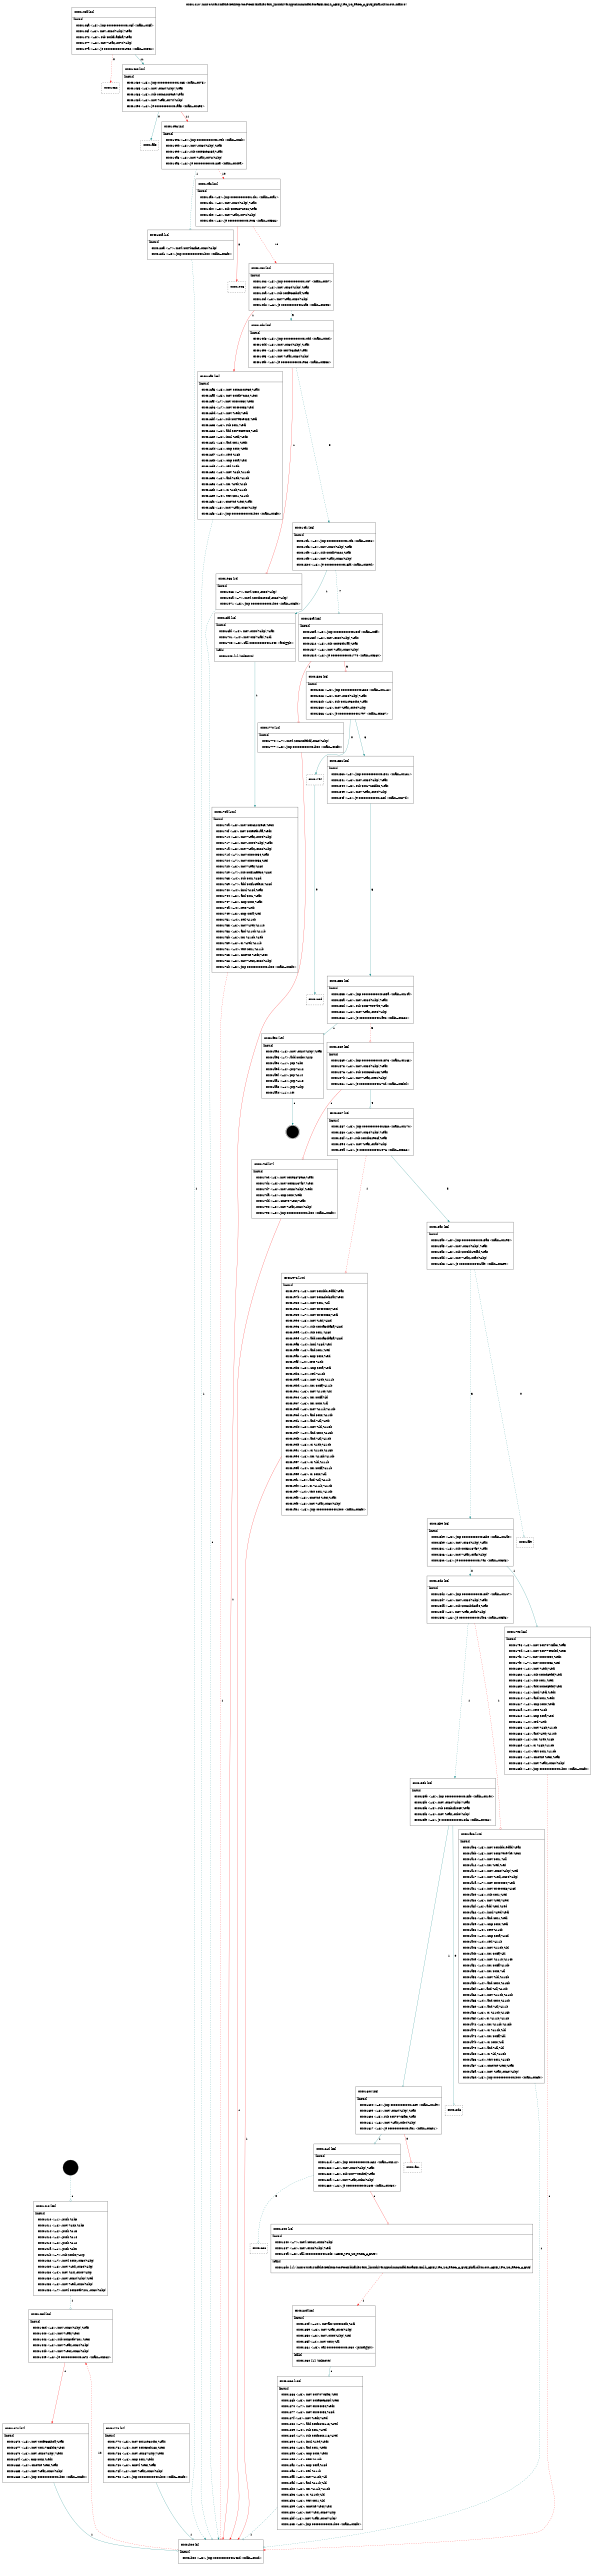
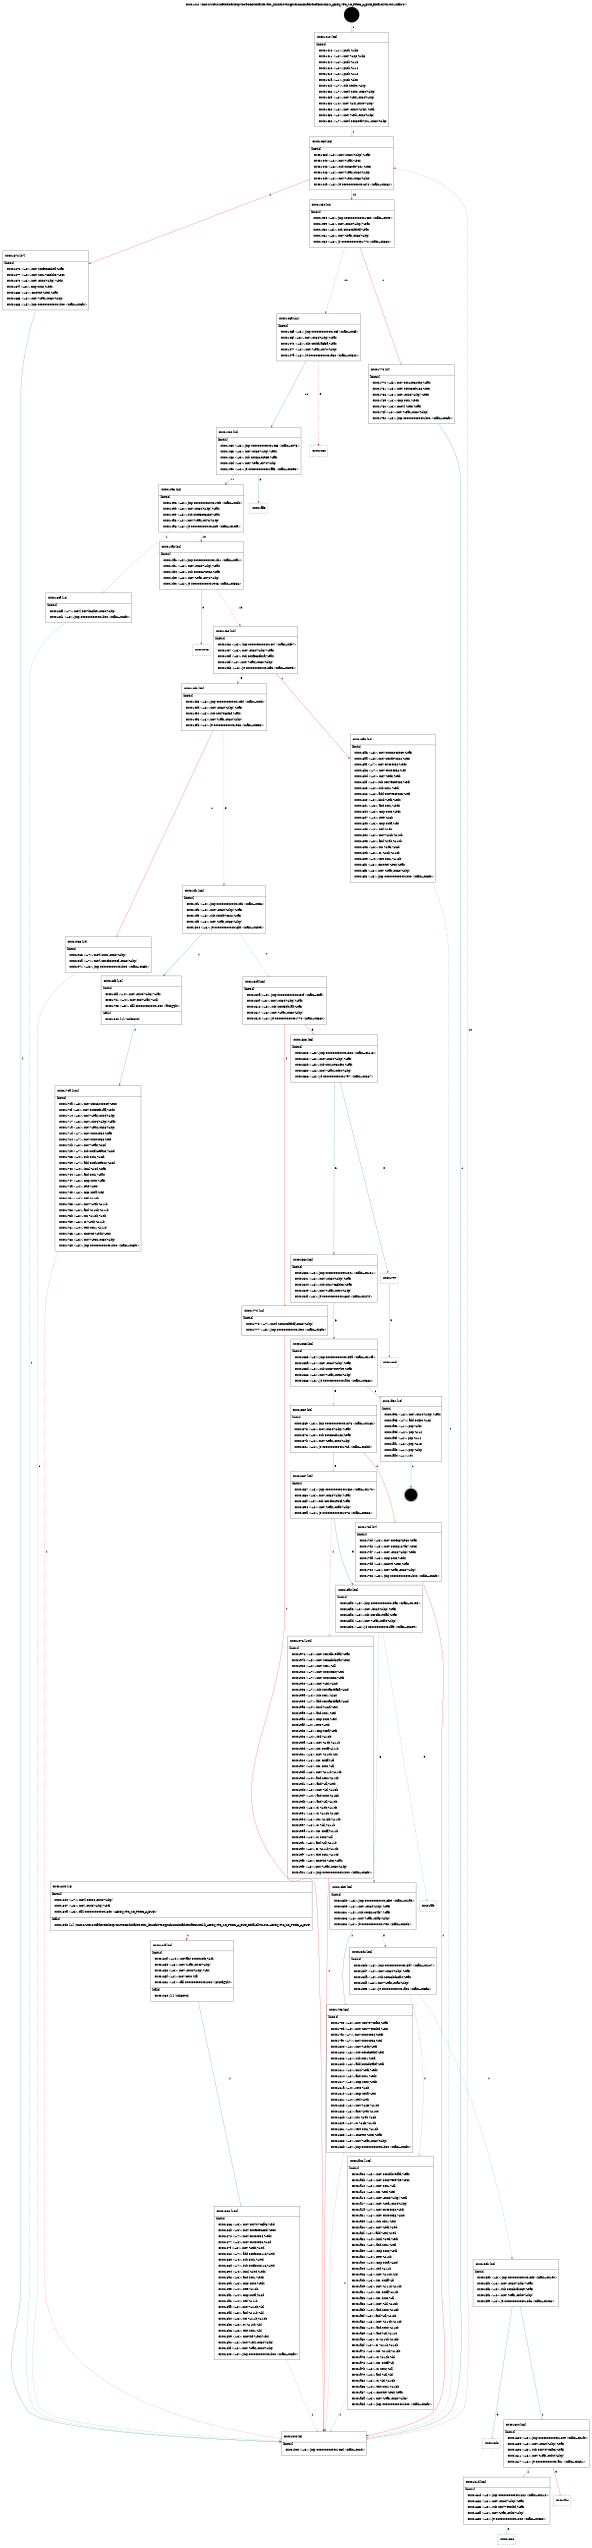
none -> (352, 224)
(379, 2207) -> none
